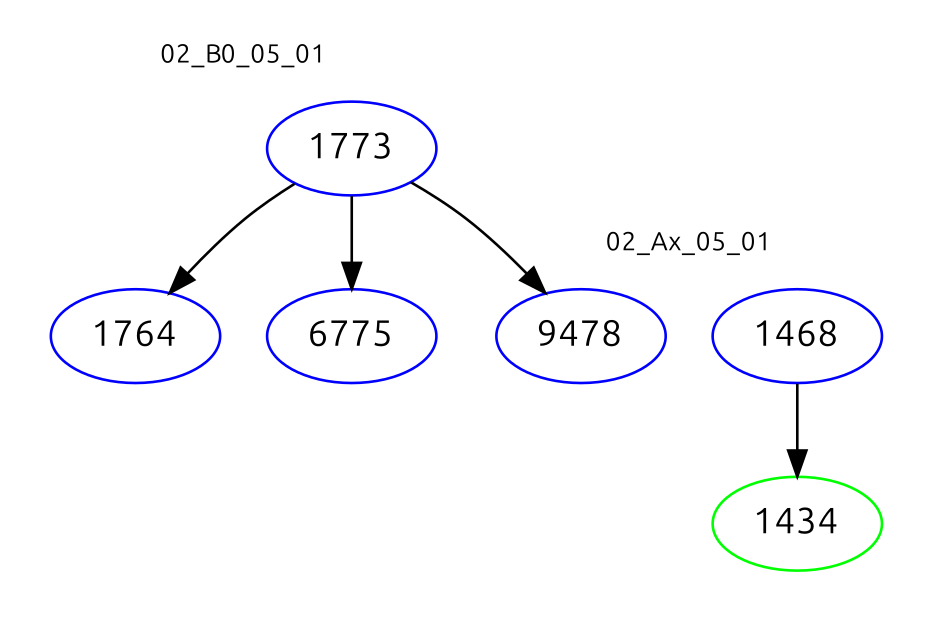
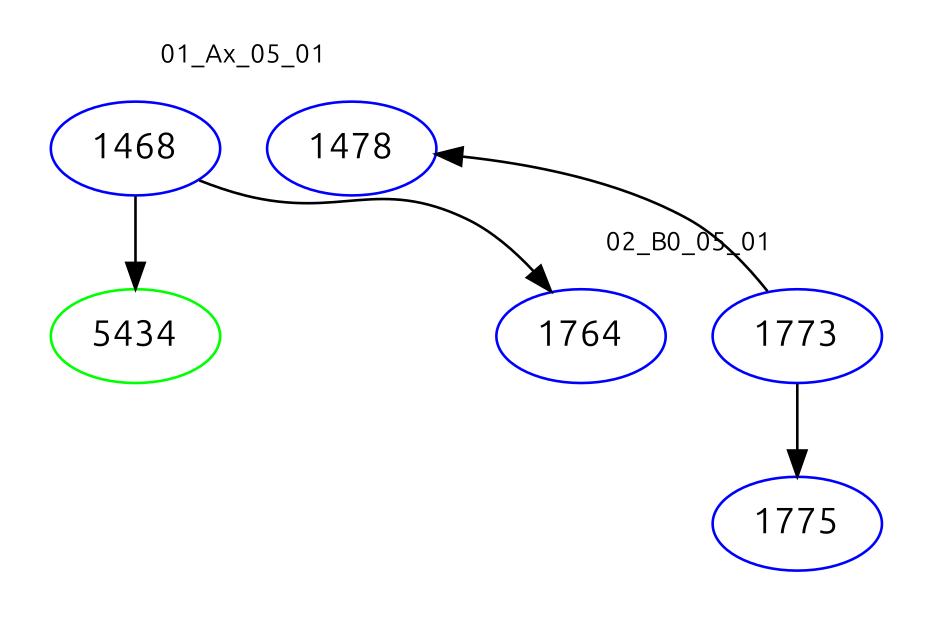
(238, 225) -> (376, 199)
(689, 244) -> (244, 56)
(352, 336) -> (797, 524)
(581, 336) -> (352, 149)
(797, 524) -> (135, 336)
